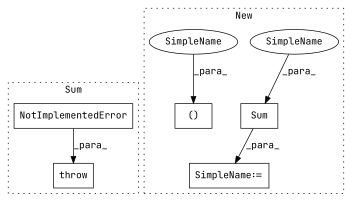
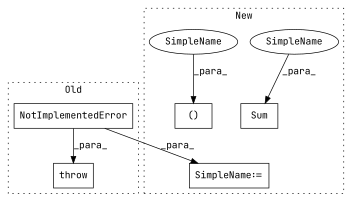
(73, 90) -> (73, 90)
(246, 143) -> (150, 145)
